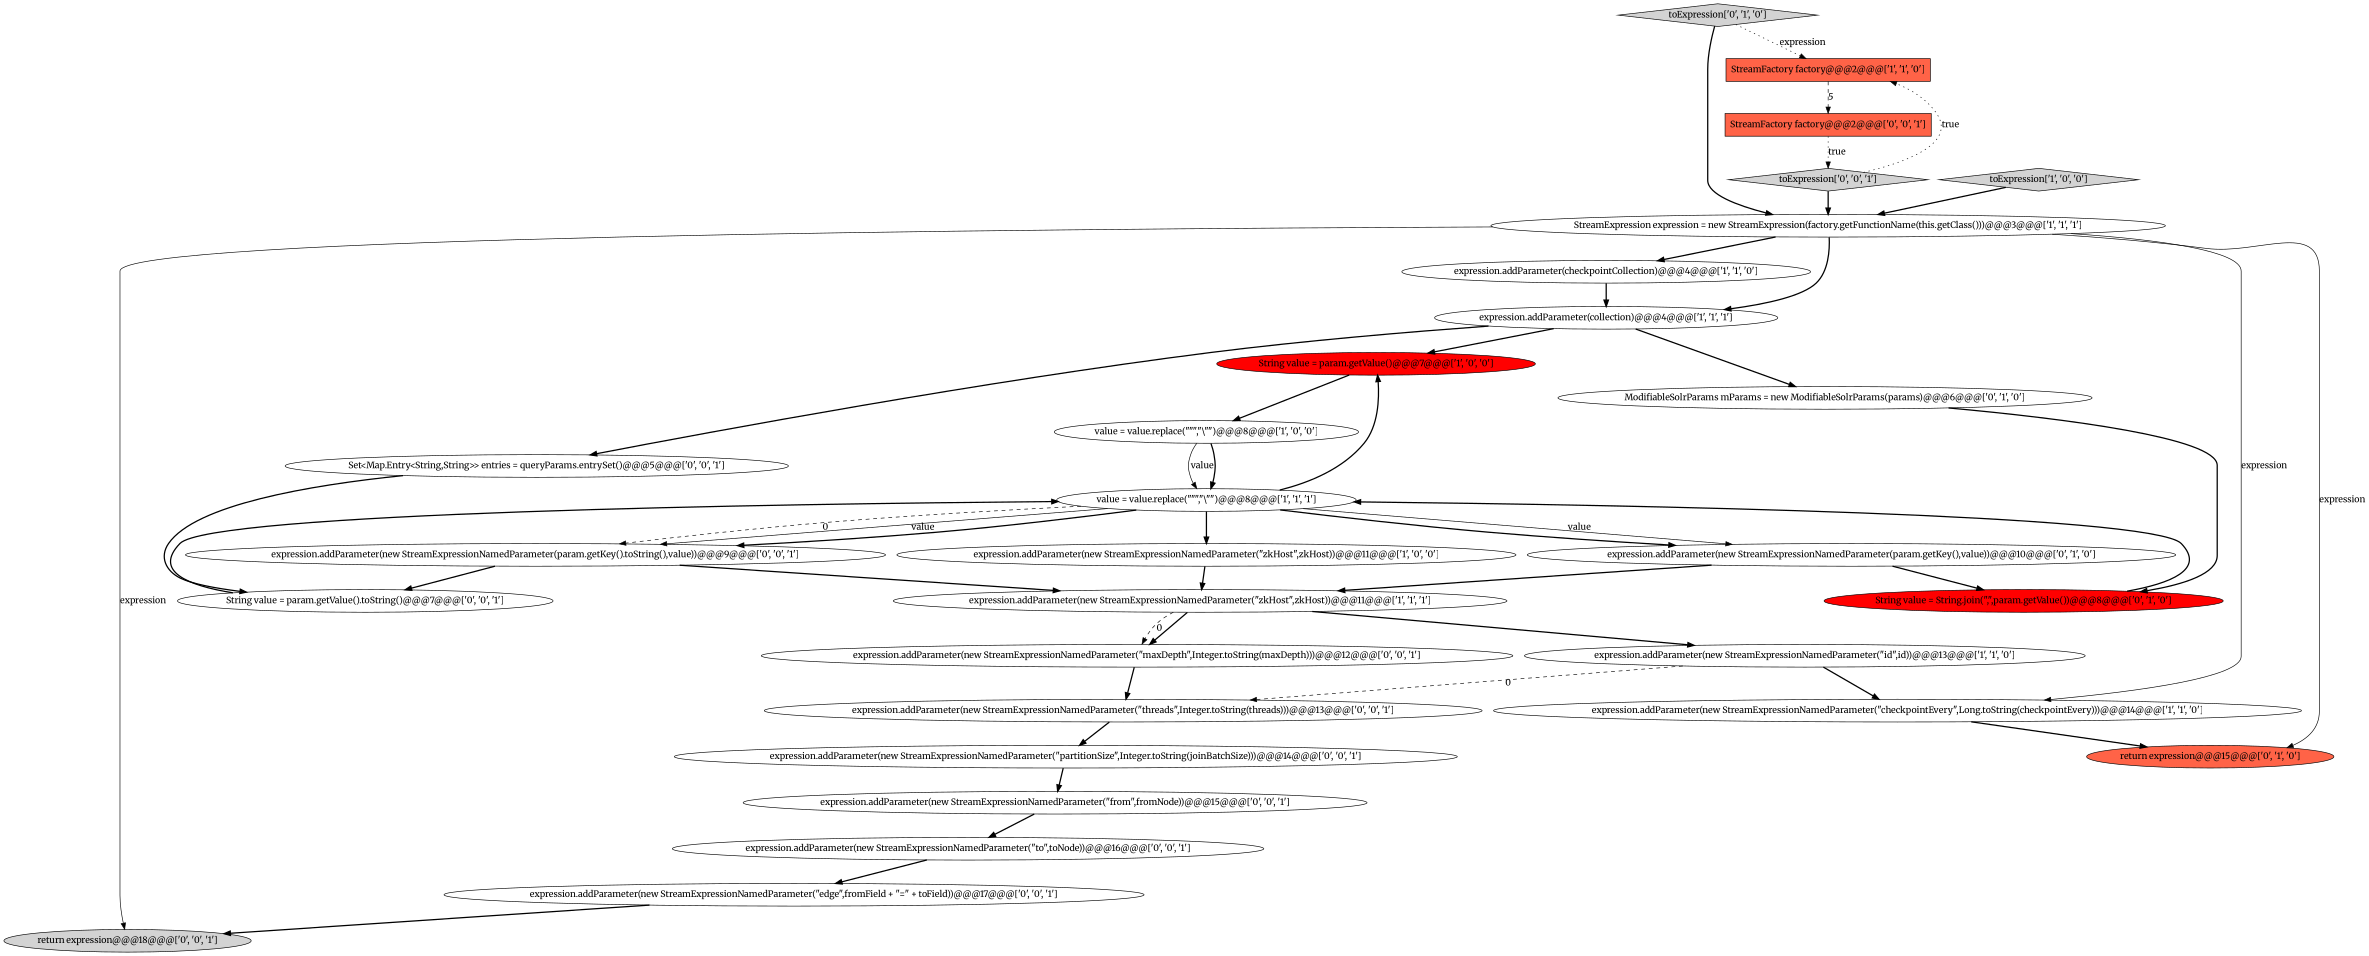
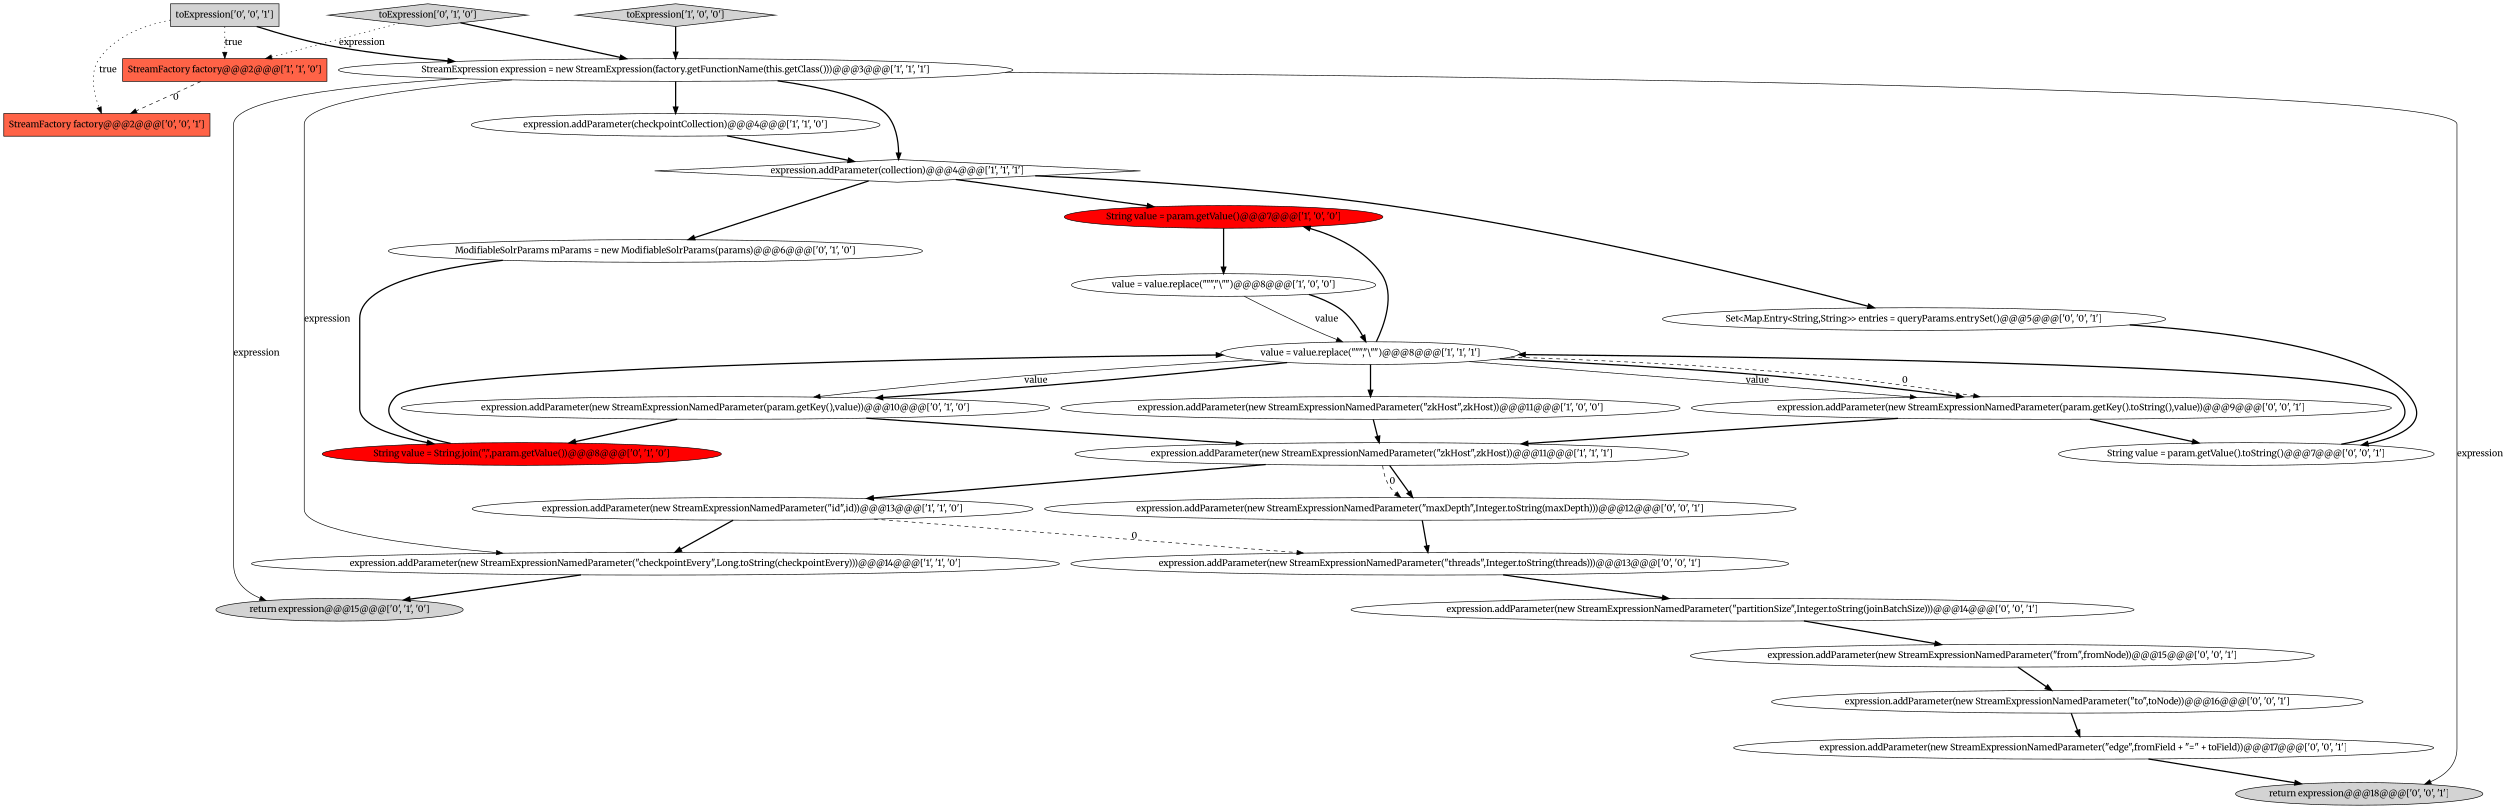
(1831, 97) -> (176, 97)
(1828, 149) -> (110, 47)
(1828, 180) -> (225, 15)
(1606, 318) -> (898, 171)
(2210, 757) -> (340, 610)
